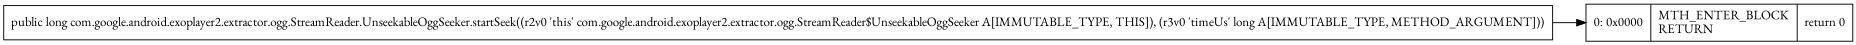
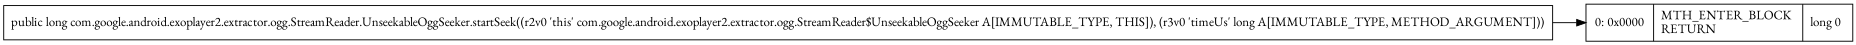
(1825, 22) -> (1826, 22)
